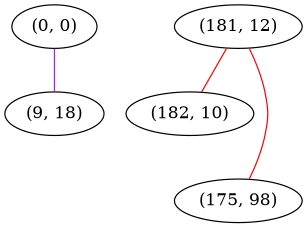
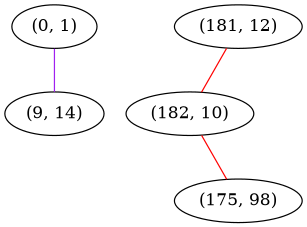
(54, 27) -> (54, 27)
(54, 114) -> (54, 114)
(268, 114) -> (214, 157)
